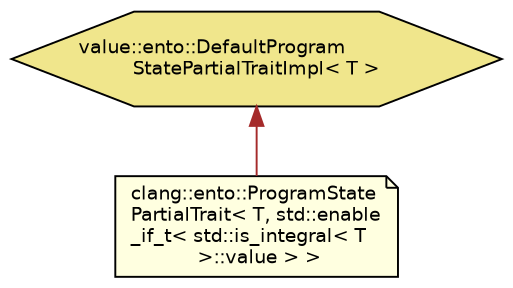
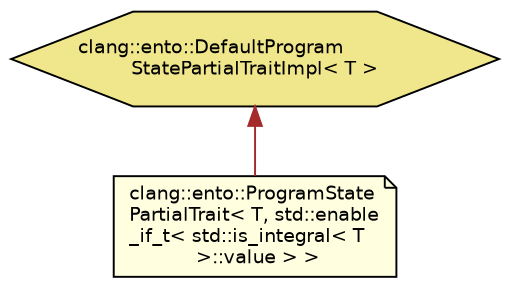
(257, 59) -> (255, 59)
